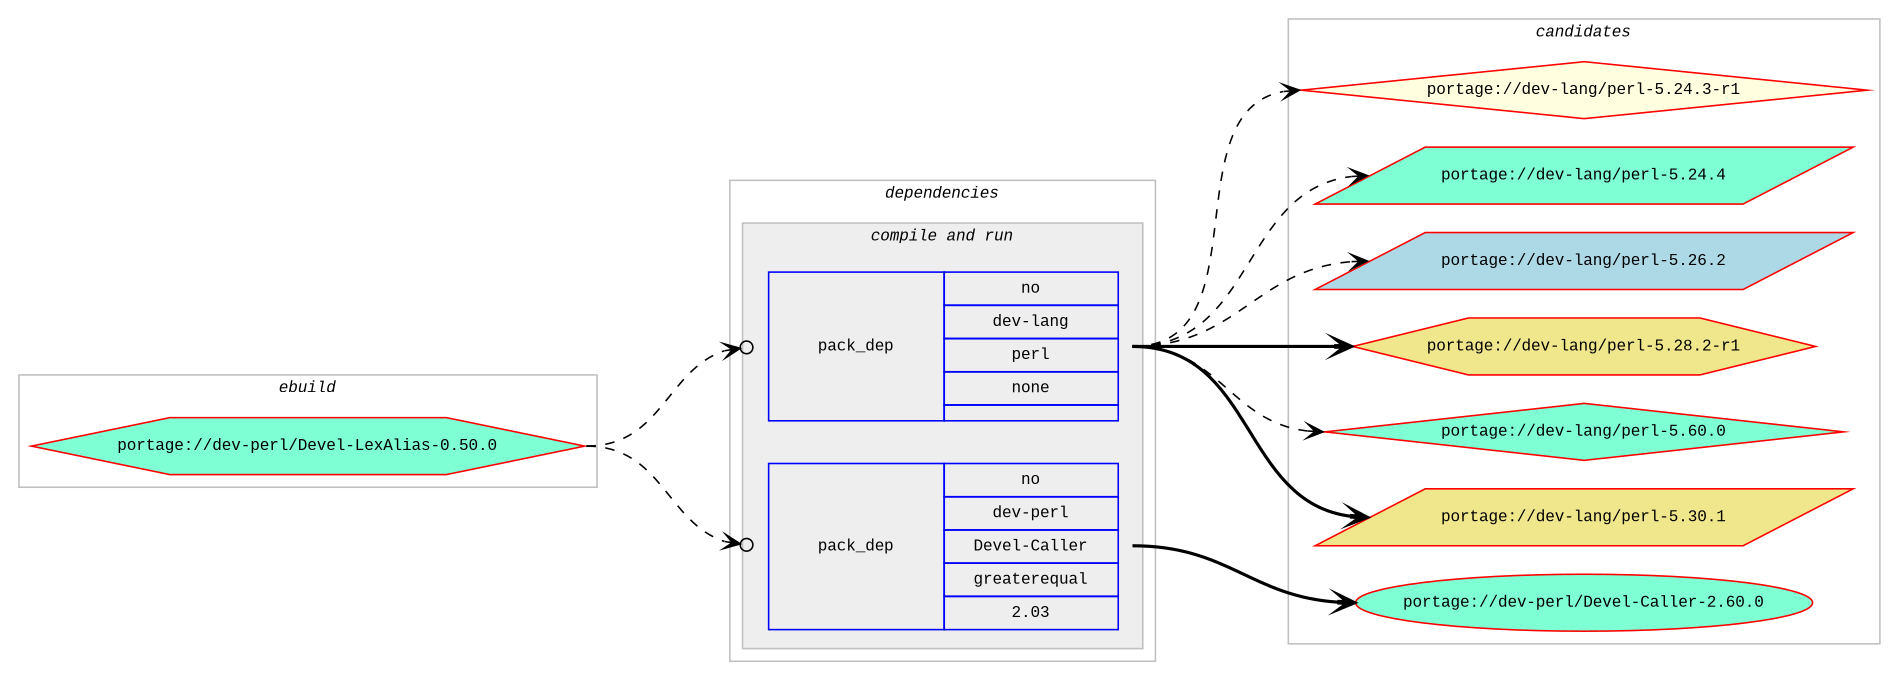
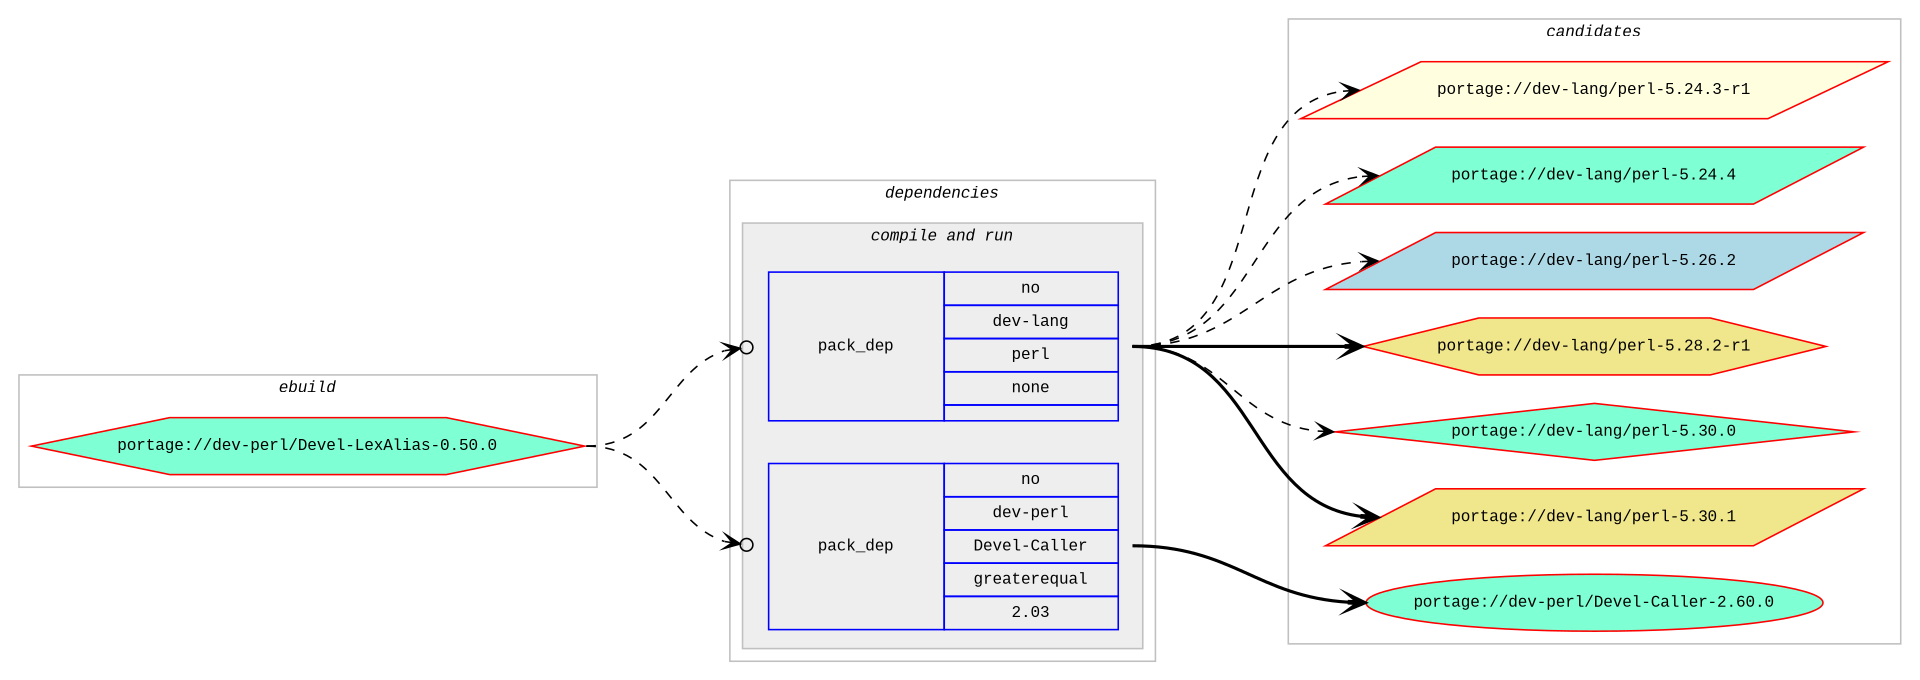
(1584, 90) -> (1594, 90)
(1584, 432) -> (1594, 432)
